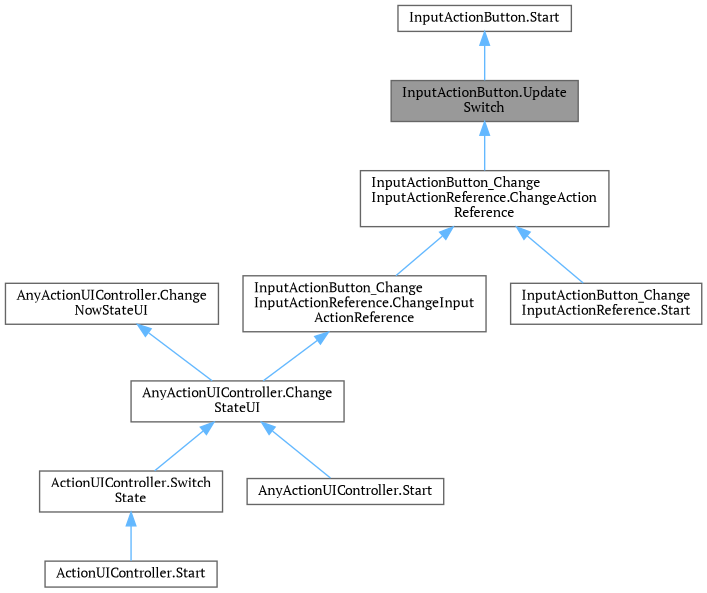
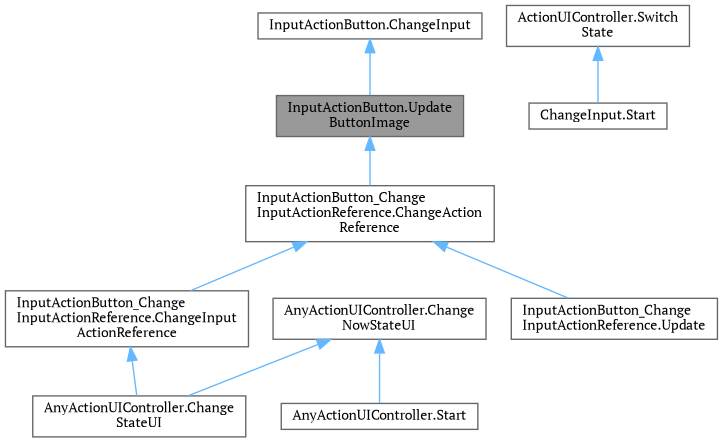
(485, 18) -> (370, 26)
(485, 101) -> (370, 116)
(606, 304) -> (614, 319)
(179, 451) -> none
(302, 455) -> (380, 378)
(131, 574) -> (598, 116)
